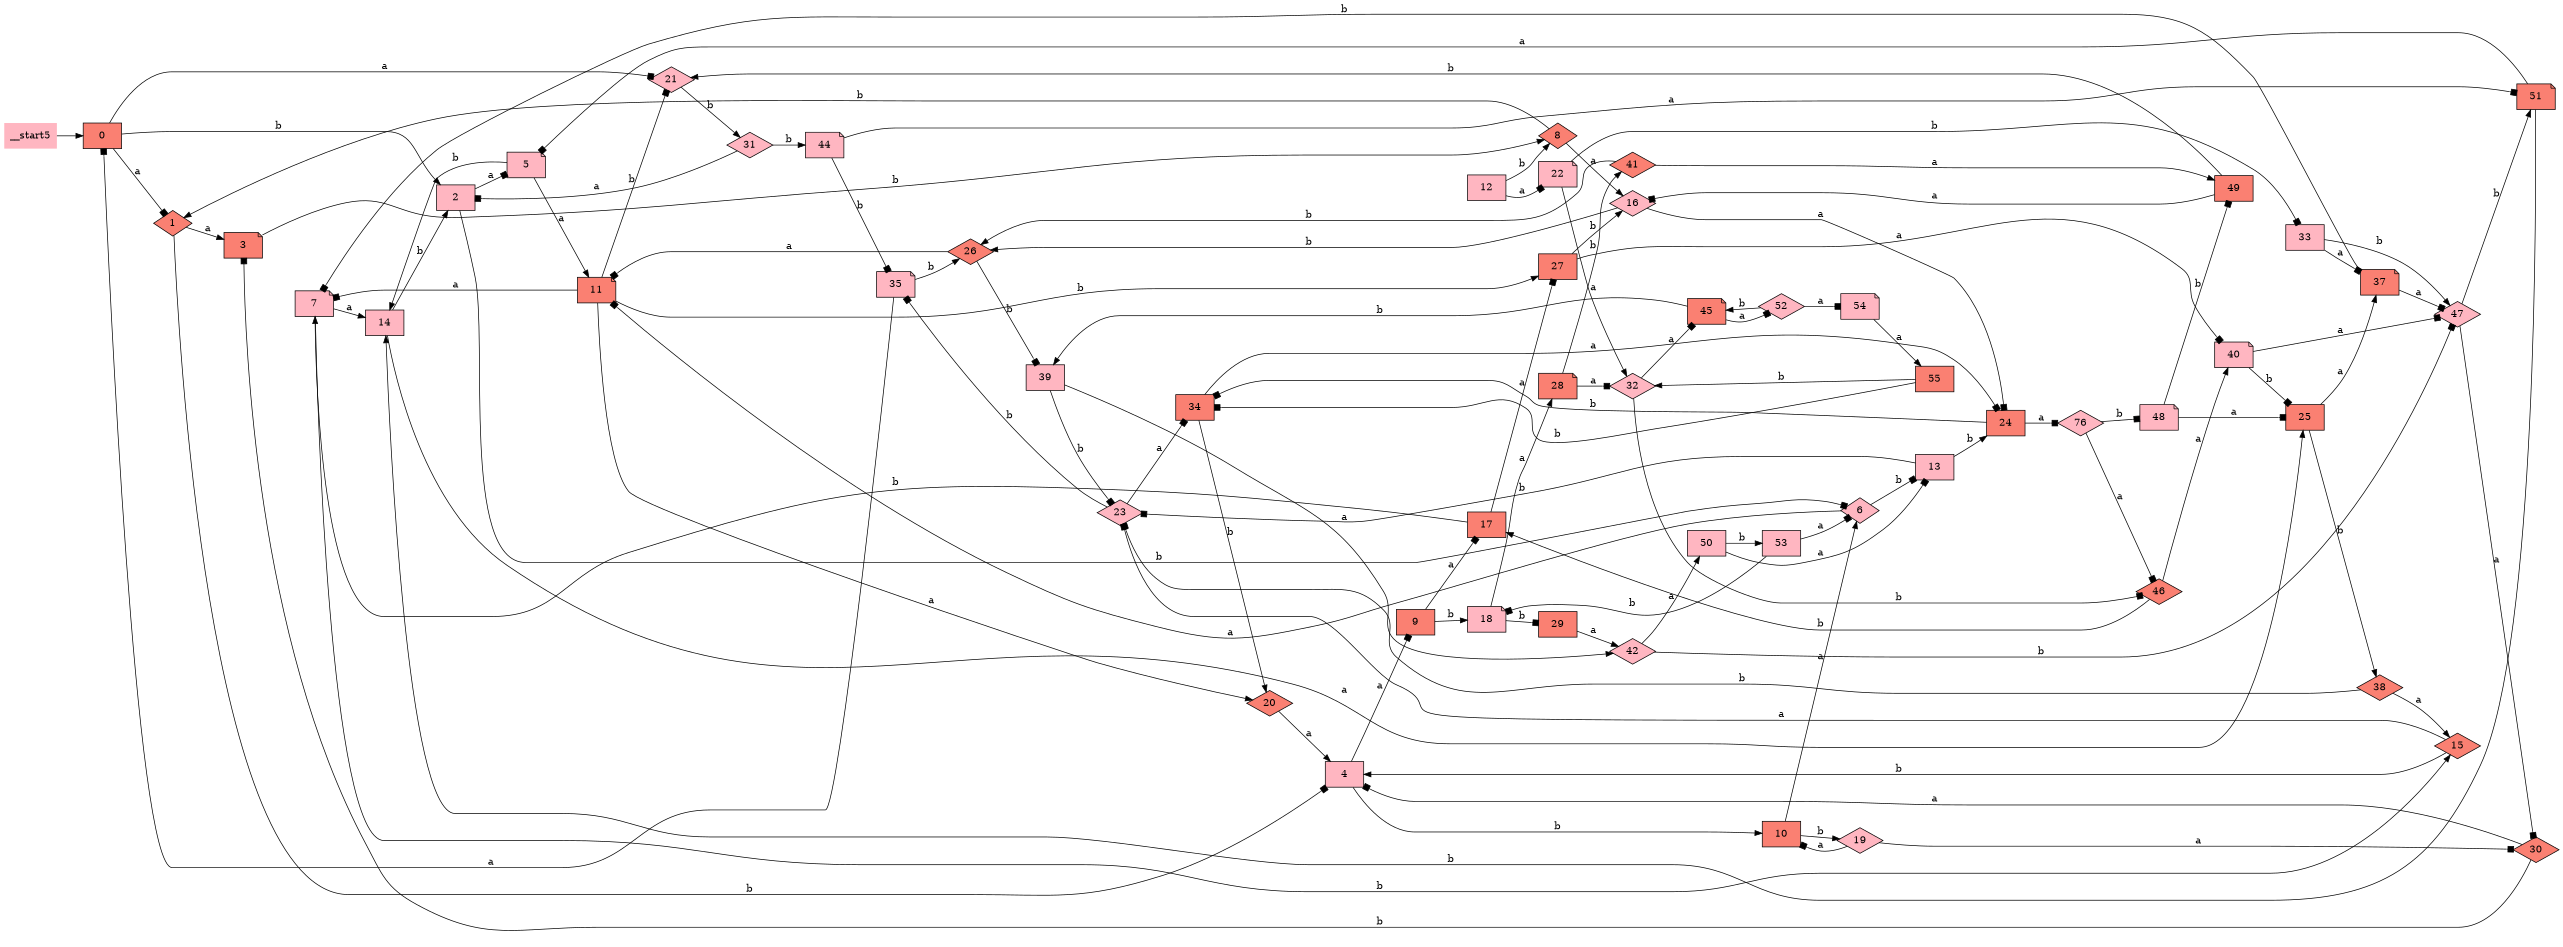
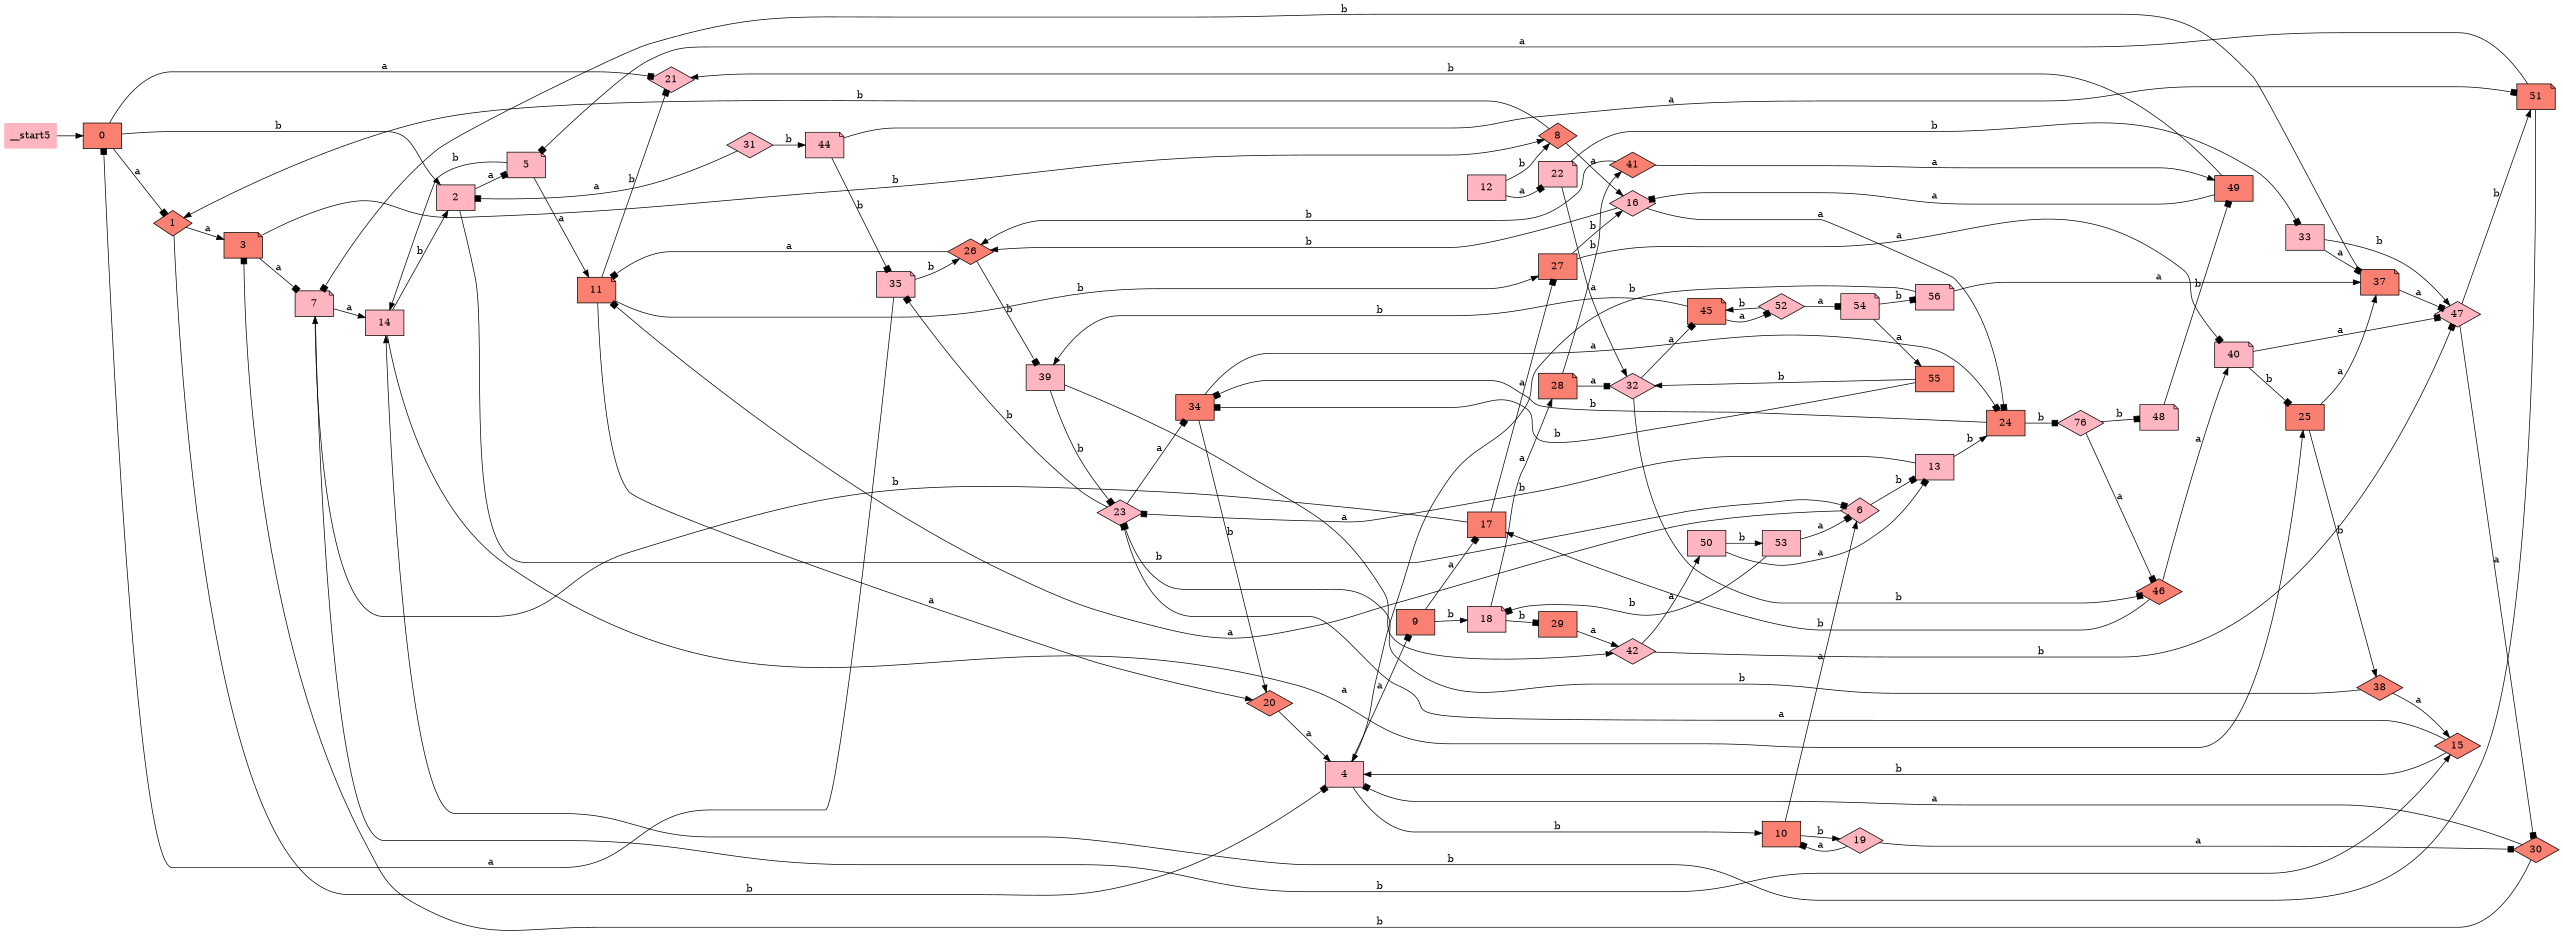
(708, 110) -> none
(459, 290) -> (276, 272)
none -> (1935, 297)
(2228, 417) -> none
(2041, 418) -> (2041, 418)
